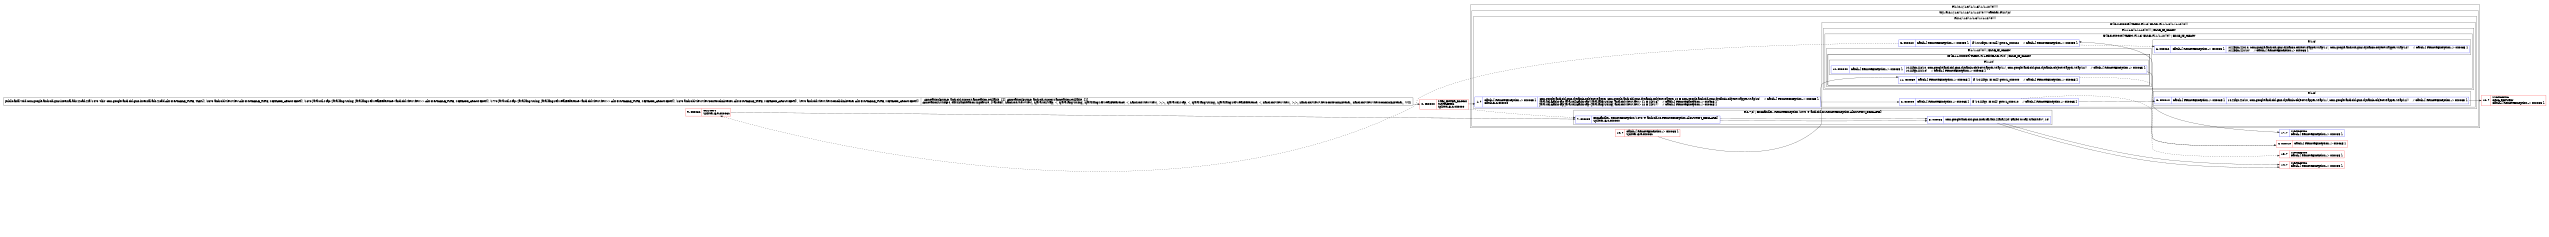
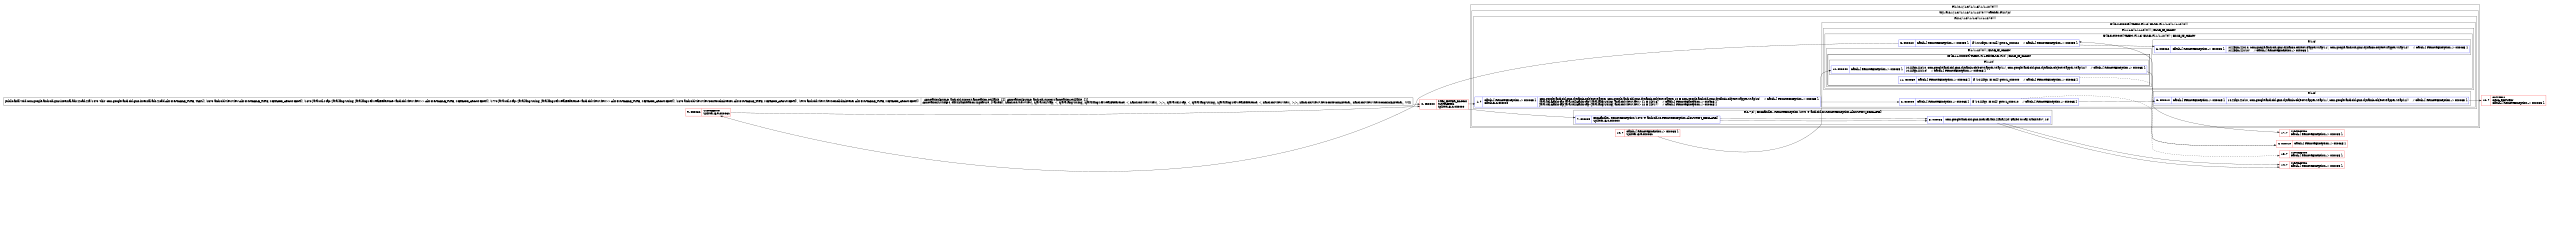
(2123, 46) -> (2123, 46)
(2501, 98) -> (2499, 98)
(709, 111) -> (711, 111)
(1521, 114) -> (1521, 114)
(1152, 116) -> (1074, 114)
(2312, 133) -> (2312, 133)
(1798, 141) -> (1771, 149)
(1316, 144) -> (1316, 144)
